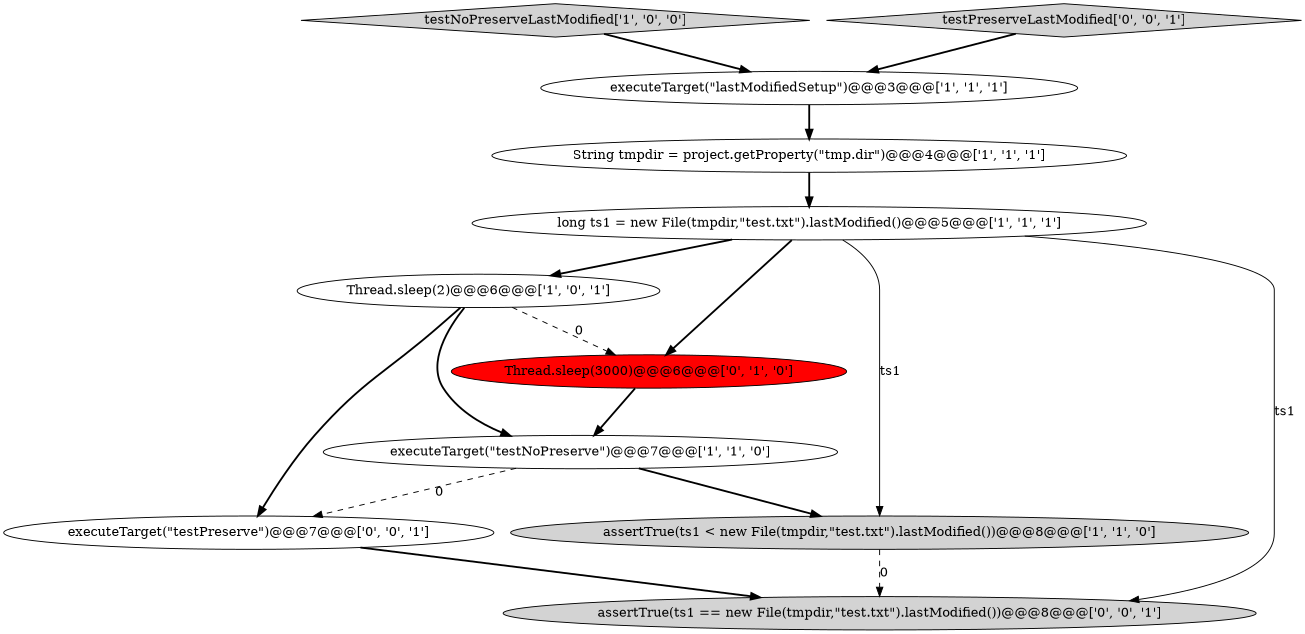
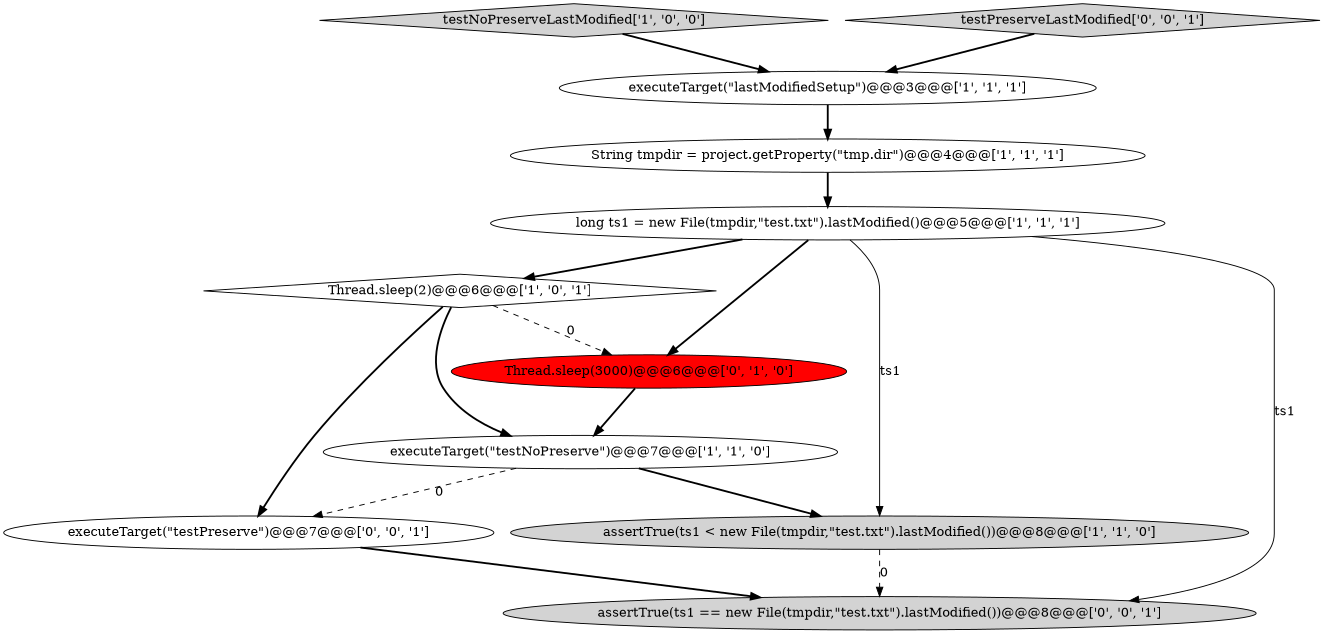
(479, 291) -> (460, 291)
